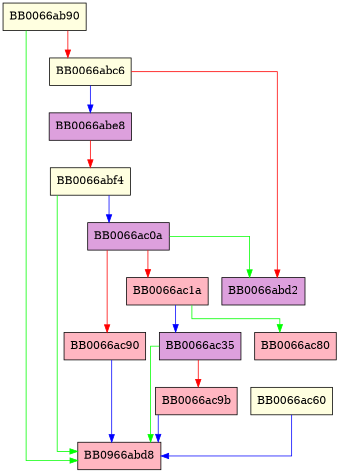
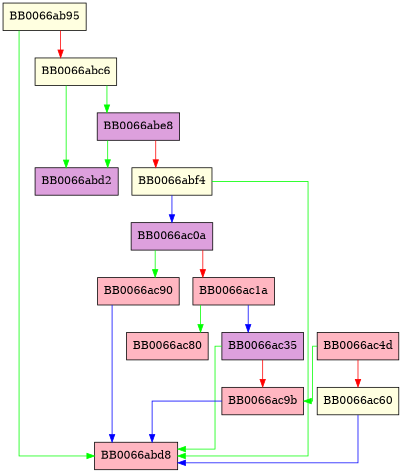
(45, 17) -> (45, 17)
(90, 95) -> (107, 95)
(277, 98) -> (66, 123)
(226, 236) -> (108, 150)
(107, 288) -> (155, 260)
none -> (358, 346)
(119, 456) -> (136, 456)
